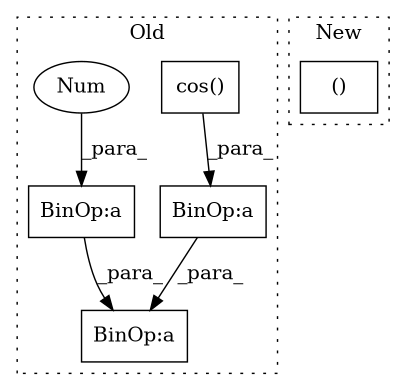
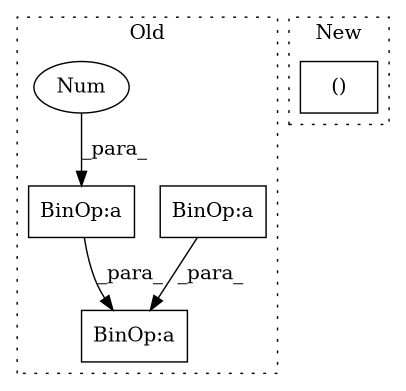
(200, 87) -> none
